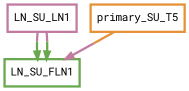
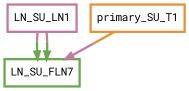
(138, 18) -> (138, 18)
(42, 73) -> (42, 73)
